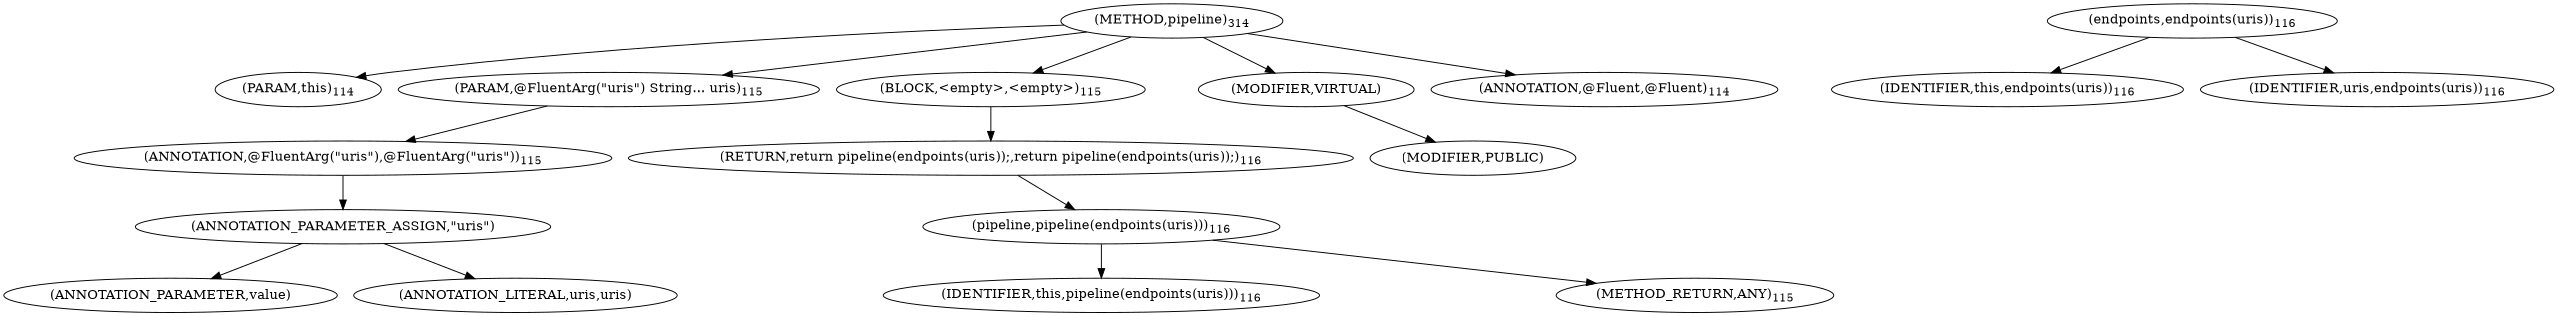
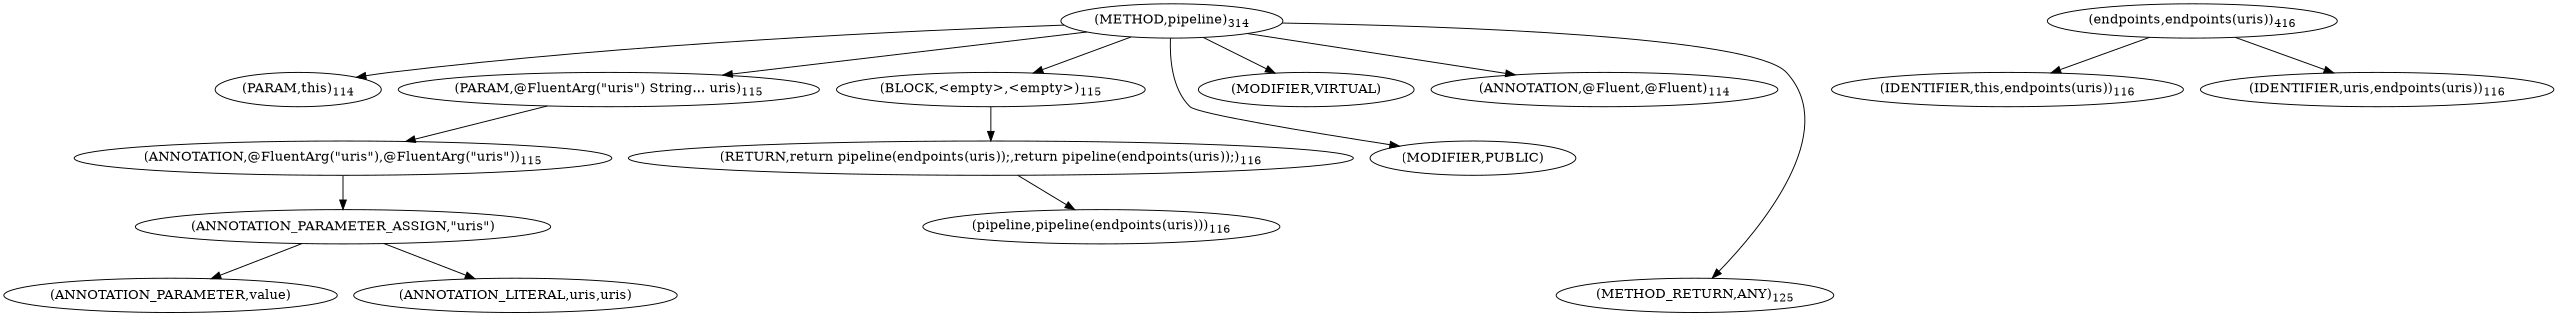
(2285, 20) -> (2285, 20)
(1385, 122) -> (1253, 122)
(1400, 261) -> (1651, 41)
(1783, 294) -> (1783, 294)
(1101, 295) -> none
